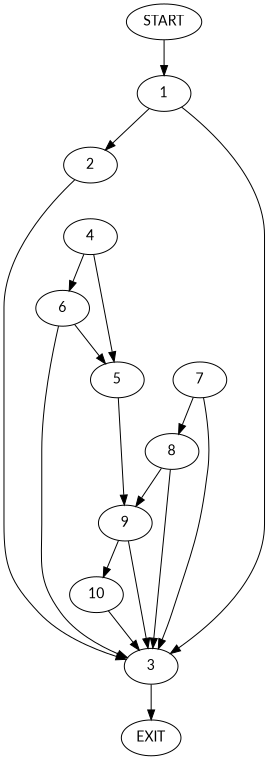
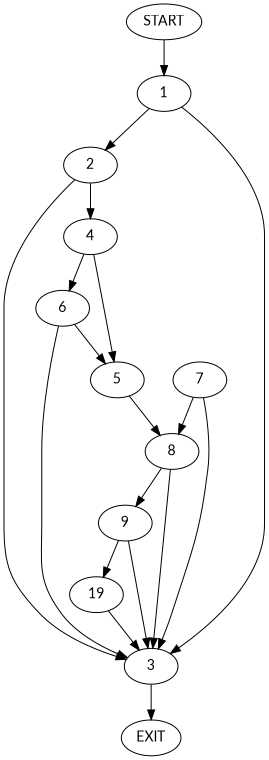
none -> (90, 196)
(121, 446) -> (142, 412)
(96, 595) -> (96, 595)
